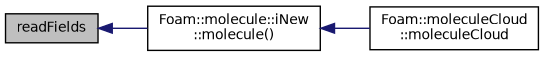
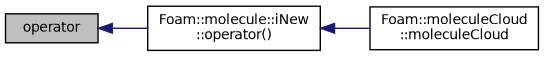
(52, 28) -> (52, 28)
(234, 28) -> (234, 28)
